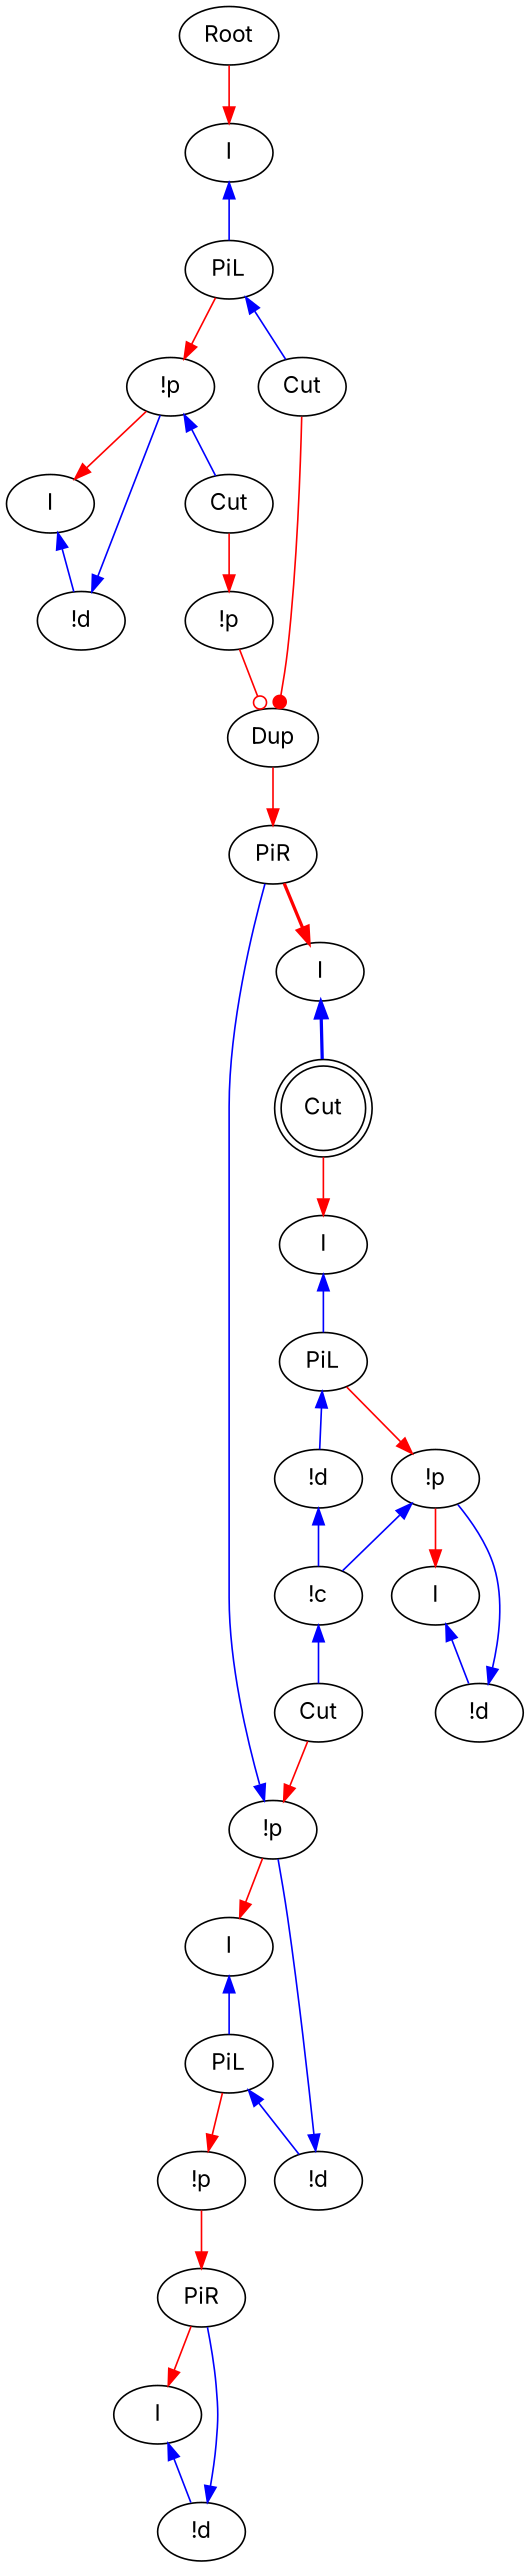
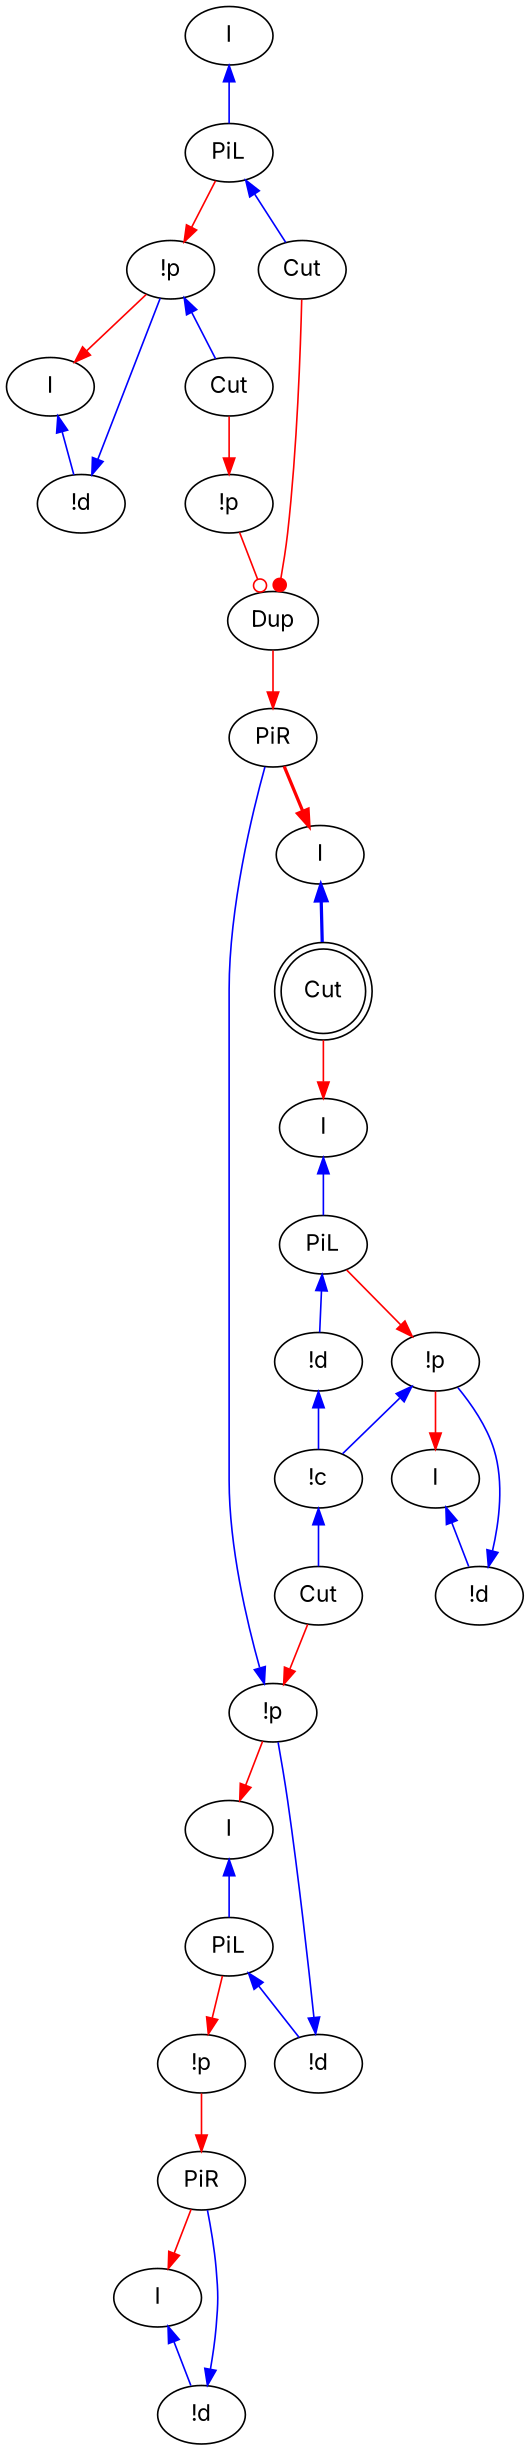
(229, 36) -> none
